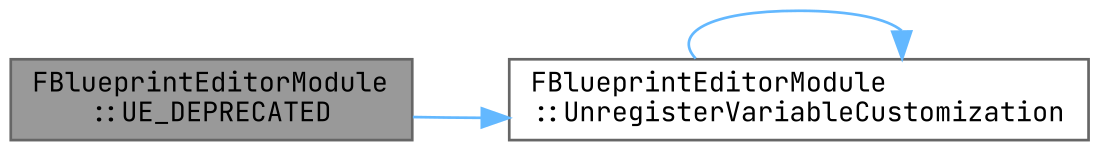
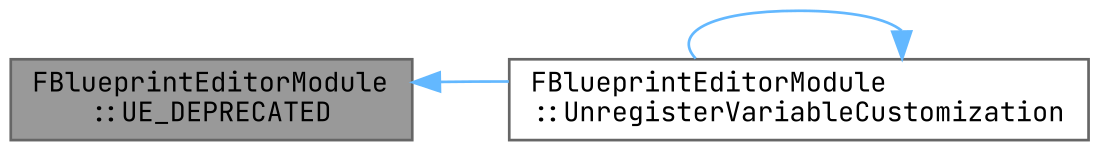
(447, 118) -> (474, 82)
